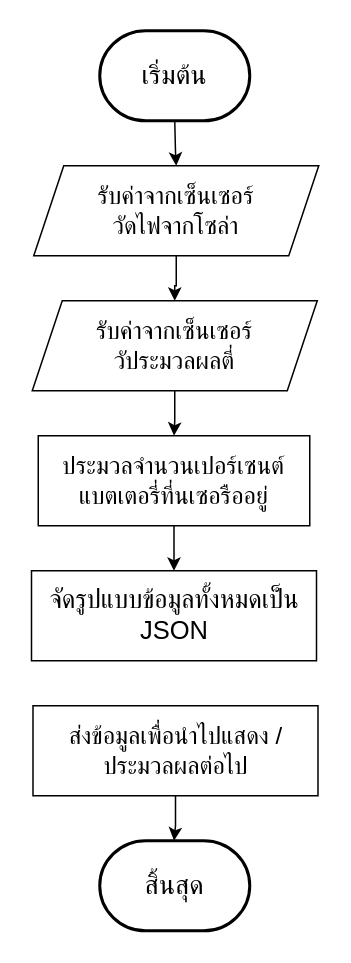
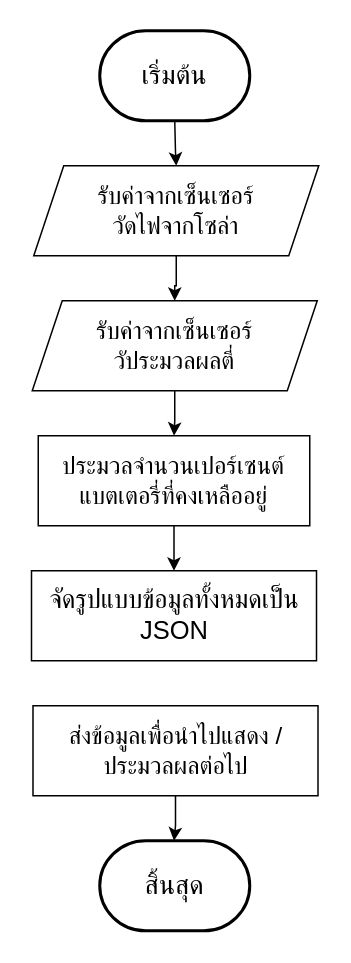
(174, 481) -> (174, 481)
